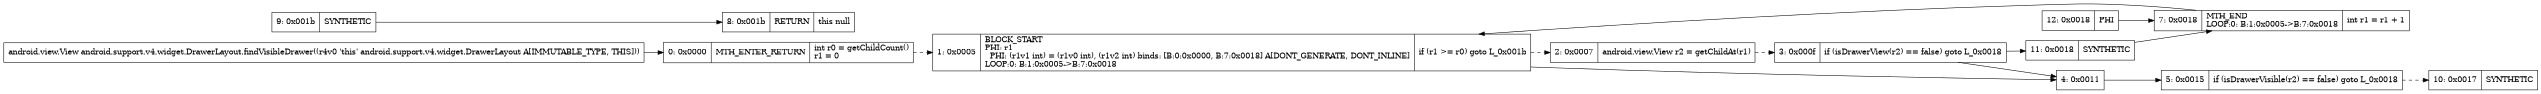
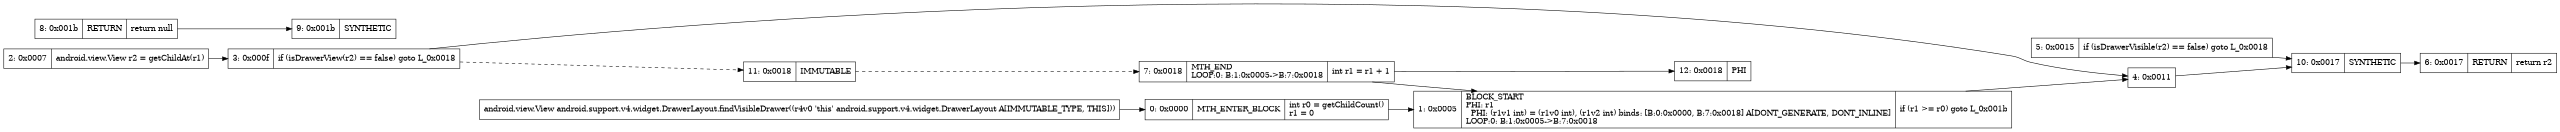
(2134, 21) -> (1532, 71)
(546, 22) -> (232, 29)
(834, 22) -> (152, 29)
(2171, 37) -> (995, 72)
(2107, 50) -> (826, 71)
(2013, 51) -> (599, 66)
(760, 52) -> (1239, 109)
(920, 53) -> (1398, 110)
(1538, 53) -> none
(1762, 53) -> (216, 59)
none -> (2488, 63)
(2130, 80) -> (2231, 72)
(2413, 80) -> (2279, 58)
